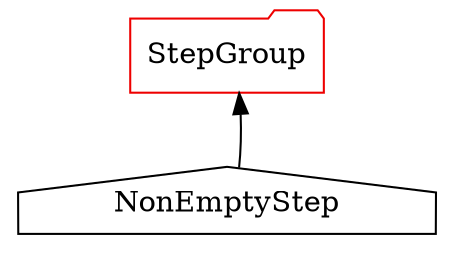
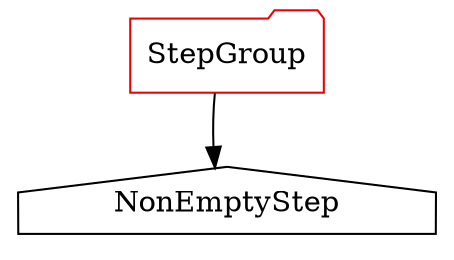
(241, 141) -> (213, 120)
